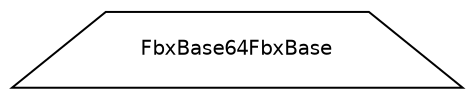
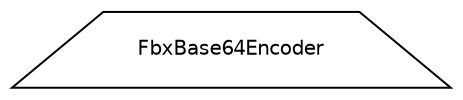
(237, 50) -> (231, 50)
